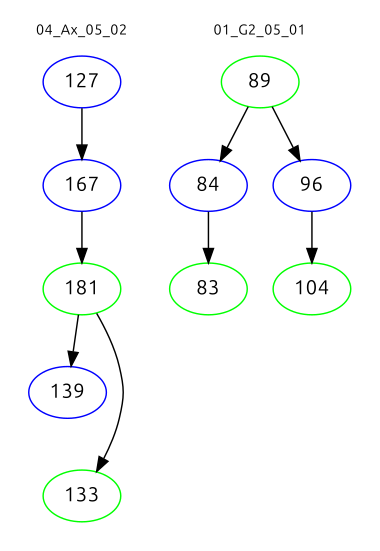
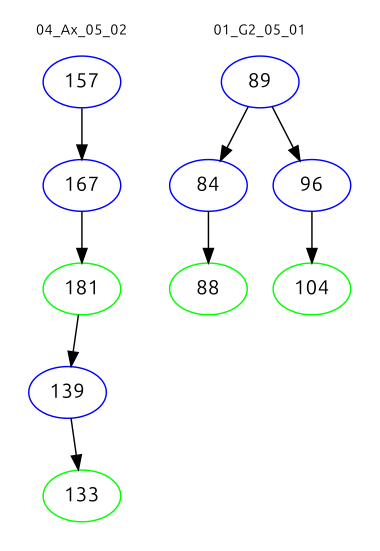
(82, 82) -> (82, 82)
(260, 82) -> (260, 82)
(208, 289) -> (208, 289)
(123, 385) -> (74, 437)
